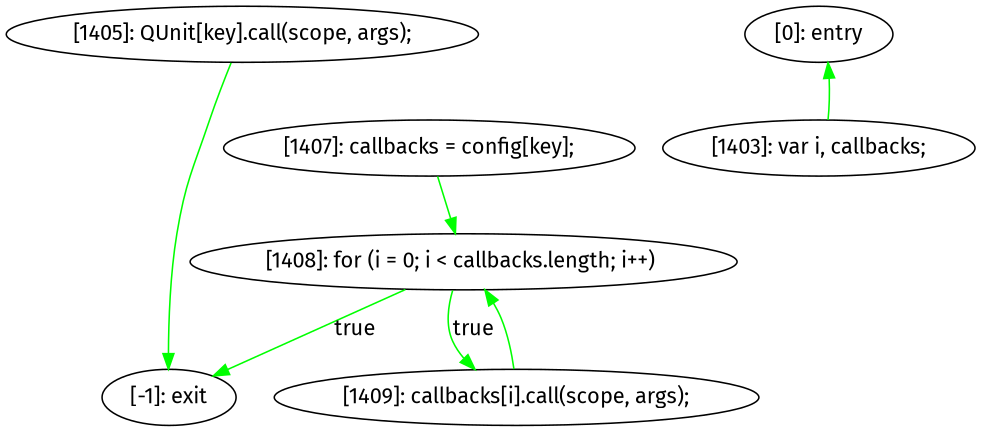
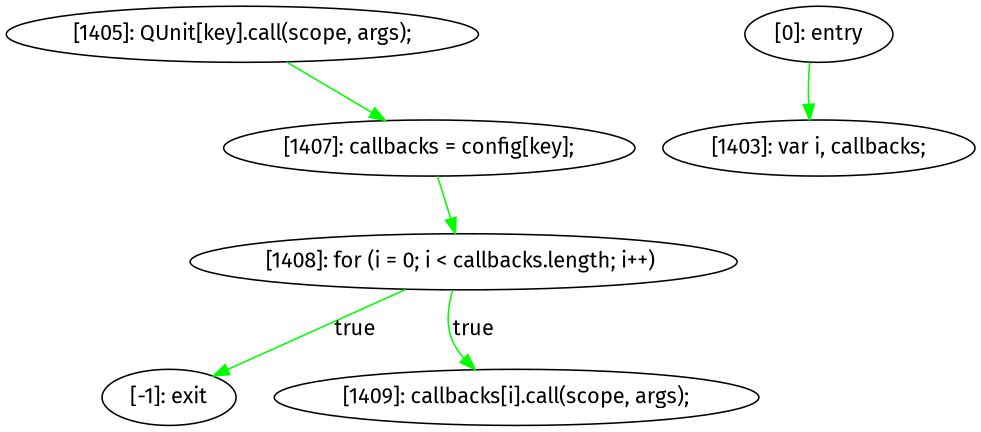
(829, 99) -> (808, 83)
(183, 205) -> (329, 87)
(507, 335) -> none
